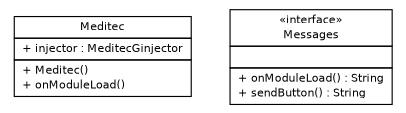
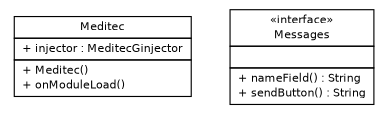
(311, 78) -> (300, 78)
